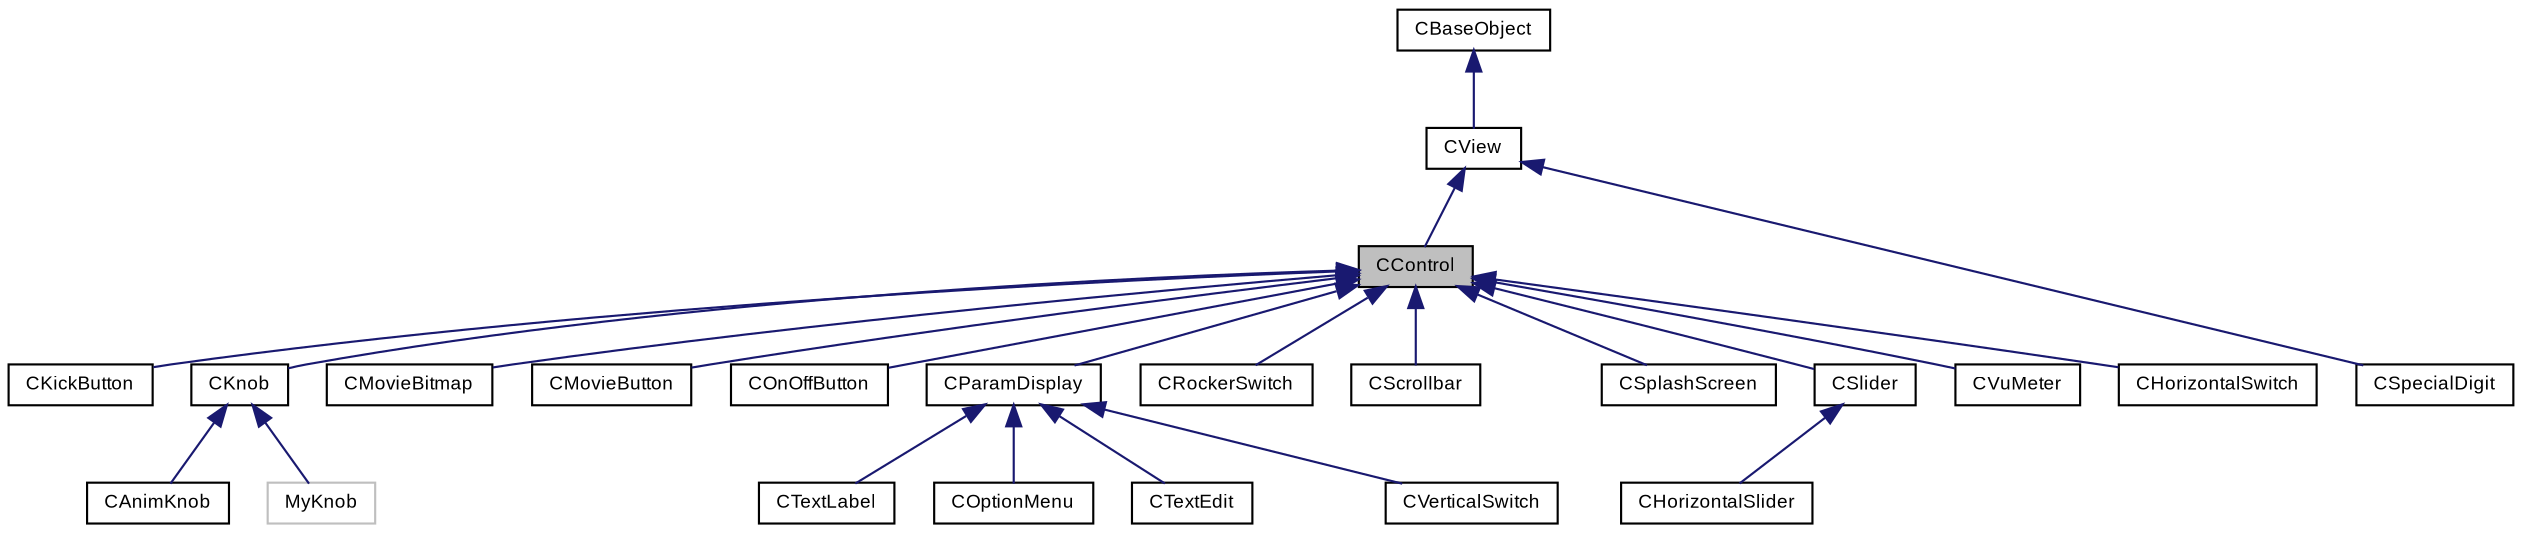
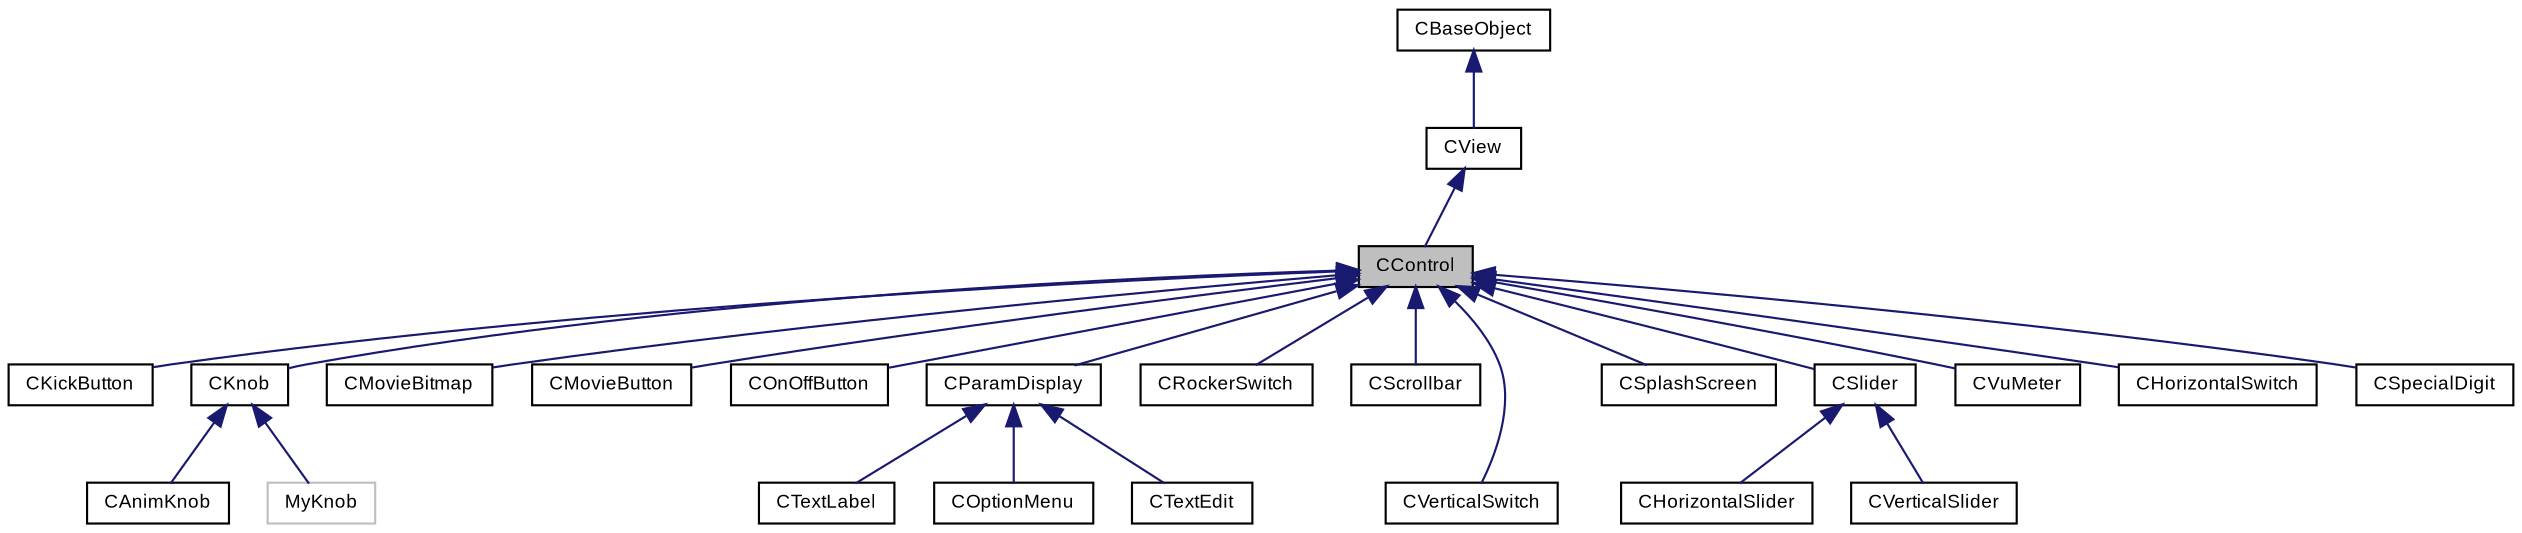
(1953, 266) -> (1926, 315)
(1253, 447) -> (1504, 387)
none -> (1934, 503)
